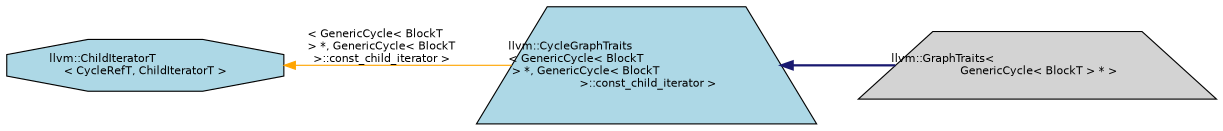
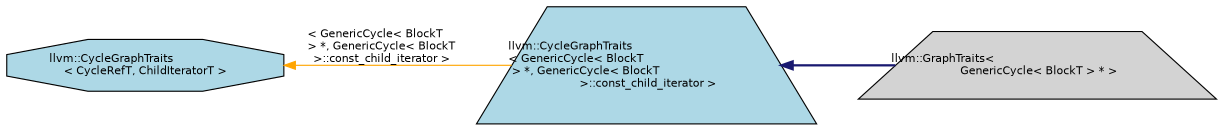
(145, 65) -> (145, 65)
